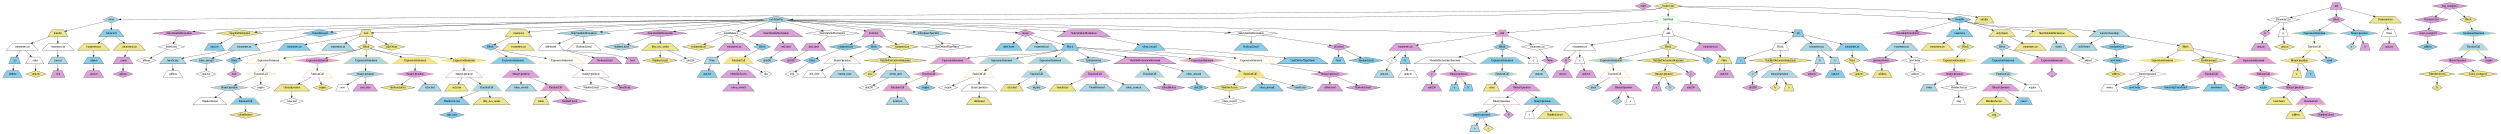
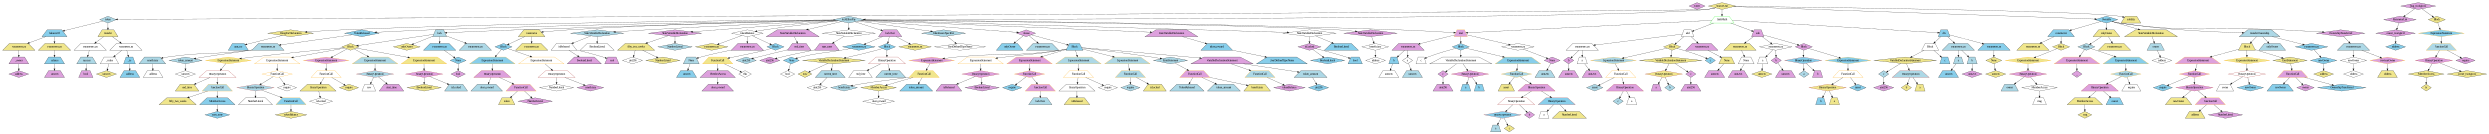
none -> (1741, 27)
(366, 33) -> (440, 33)
(1881, 60) -> (2387, 60)
